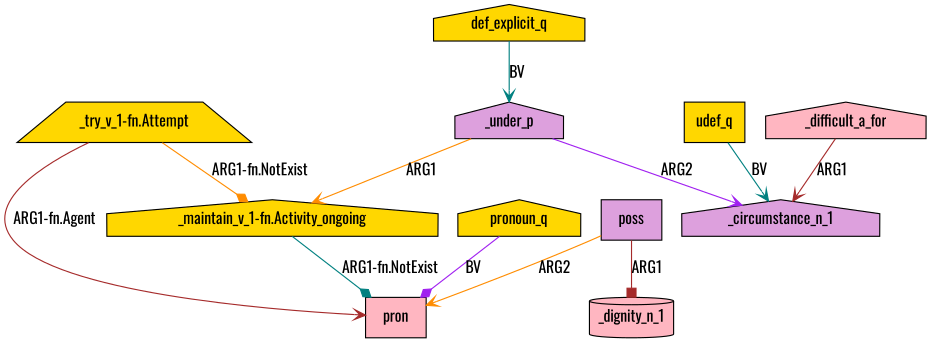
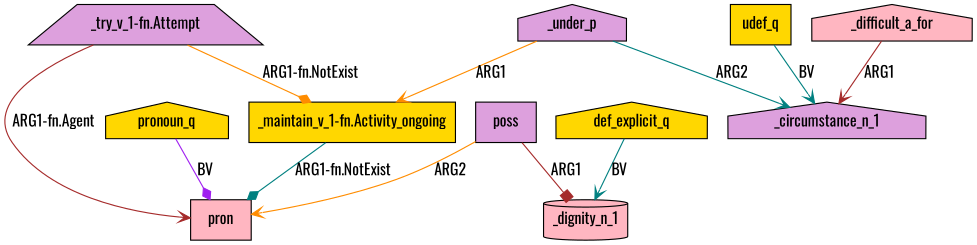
(509, 66) -> (612, 164)
(134, 122) -> (146, 25)
(642, 170) -> (696, 72)
(272, 220) -> (352, 122)
